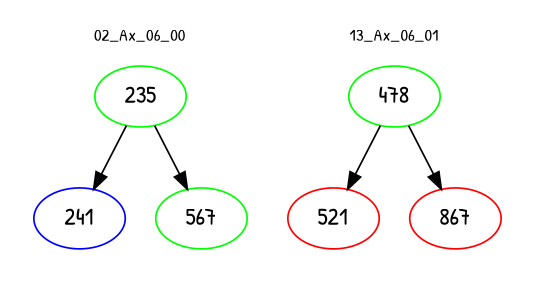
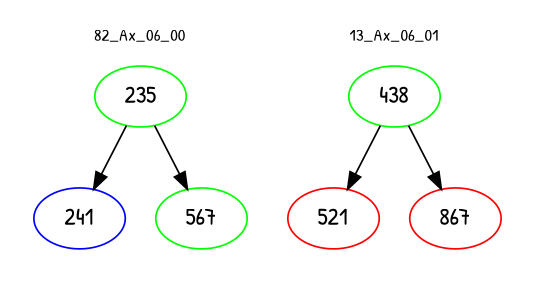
(141, 36) -> (141, 36)
(394, 97) -> (394, 97)
